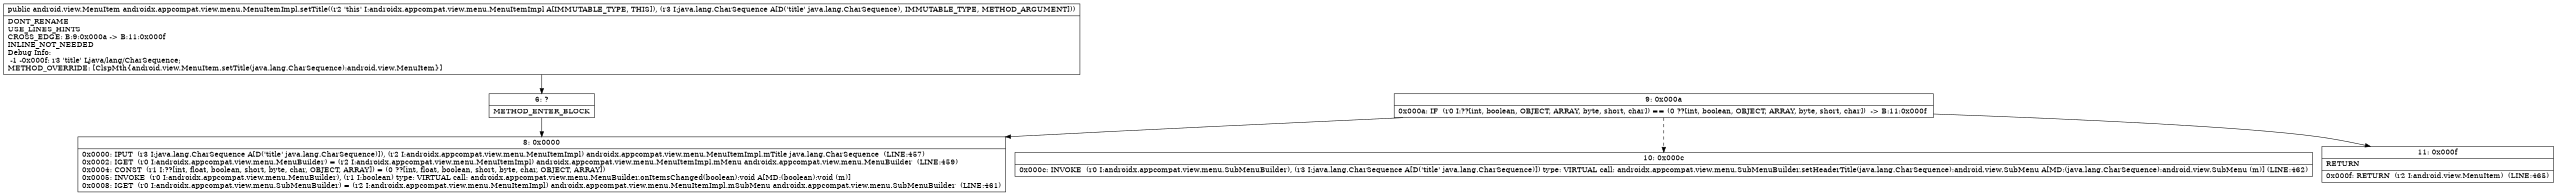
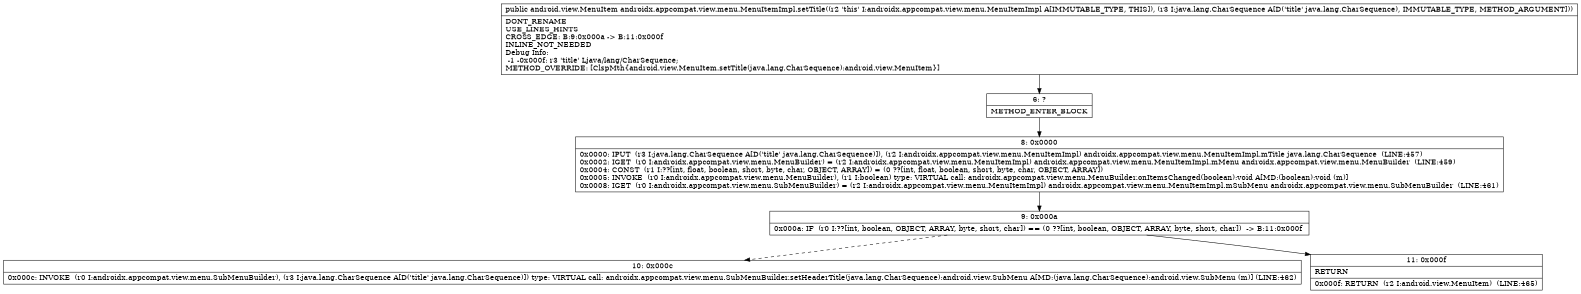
(1207, 127) -> (1039, 199)
